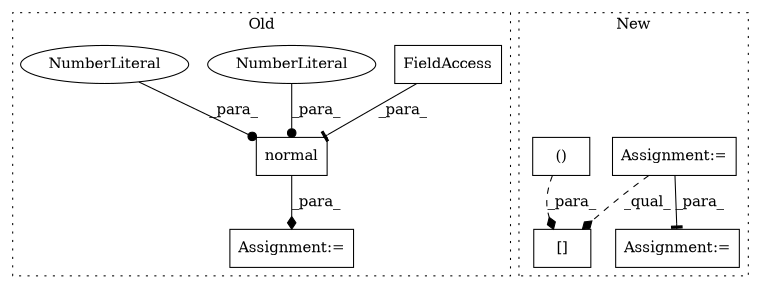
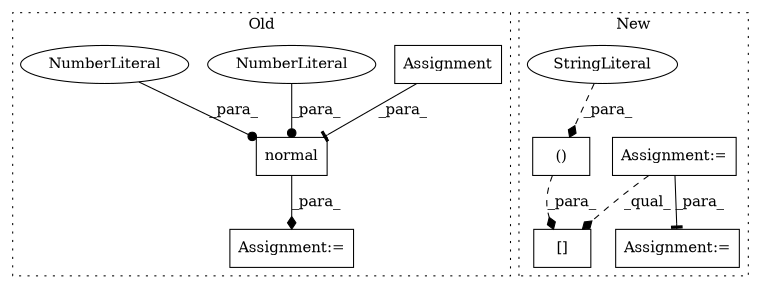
(448, 64) -> (448, 64)
none -> (602, 64)
